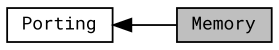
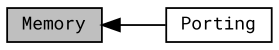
(154, 25) -> (143, 25)
